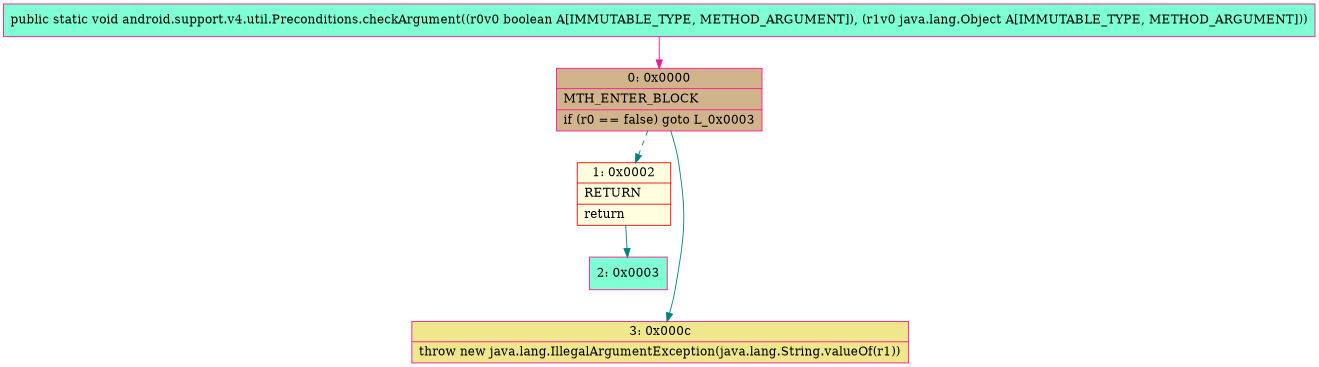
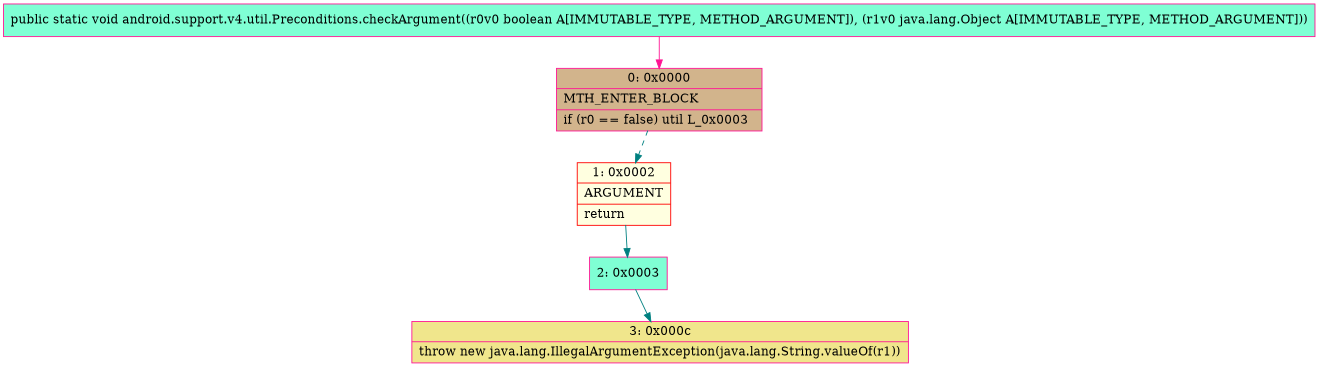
(659, 120) -> (656, 120)
(613, 193) -> (624, 193)
(684, 222) -> (641, 302)
